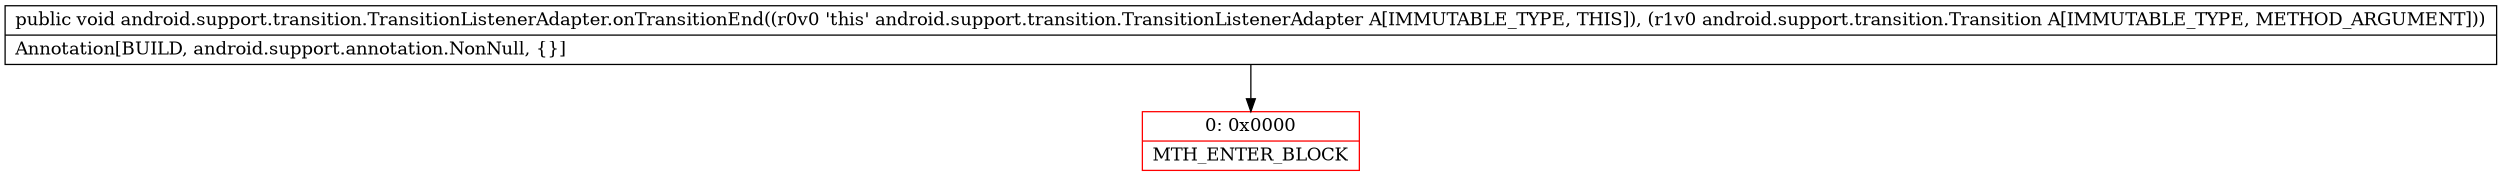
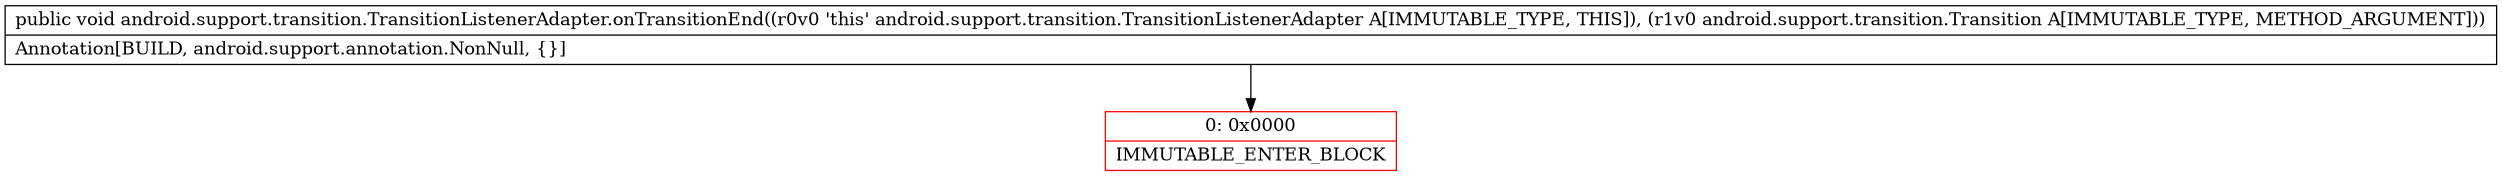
(1251, 155) -> (1251, 155)
